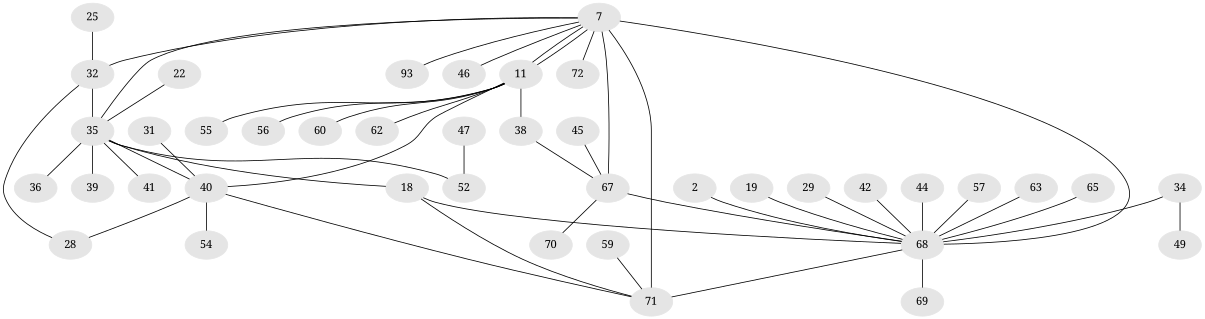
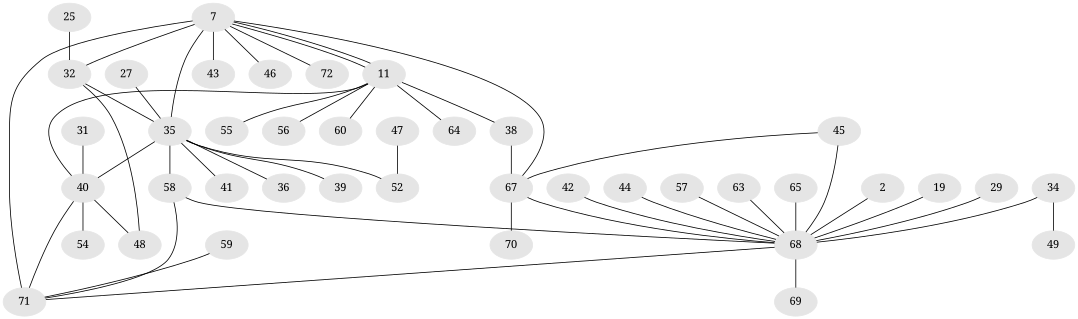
(180, 74) -> (126, 74)
(407, 74) -> (213, 74)
(988, 102) -> (828, 191)
(377, 131) -> (454, 131)
(407, 188) -> (170, 188)
(70, 245) -> (140, 245)
